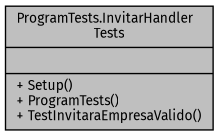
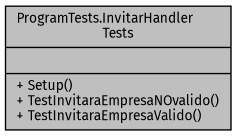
(68, 101) -> (118, 101)
